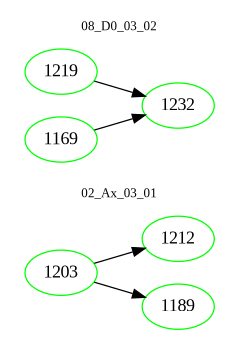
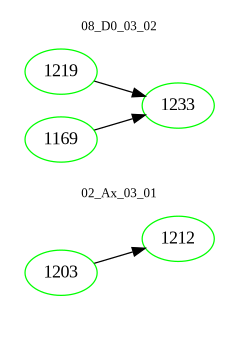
(178, 106) -> (178, 106)
(178, 307) -> none
